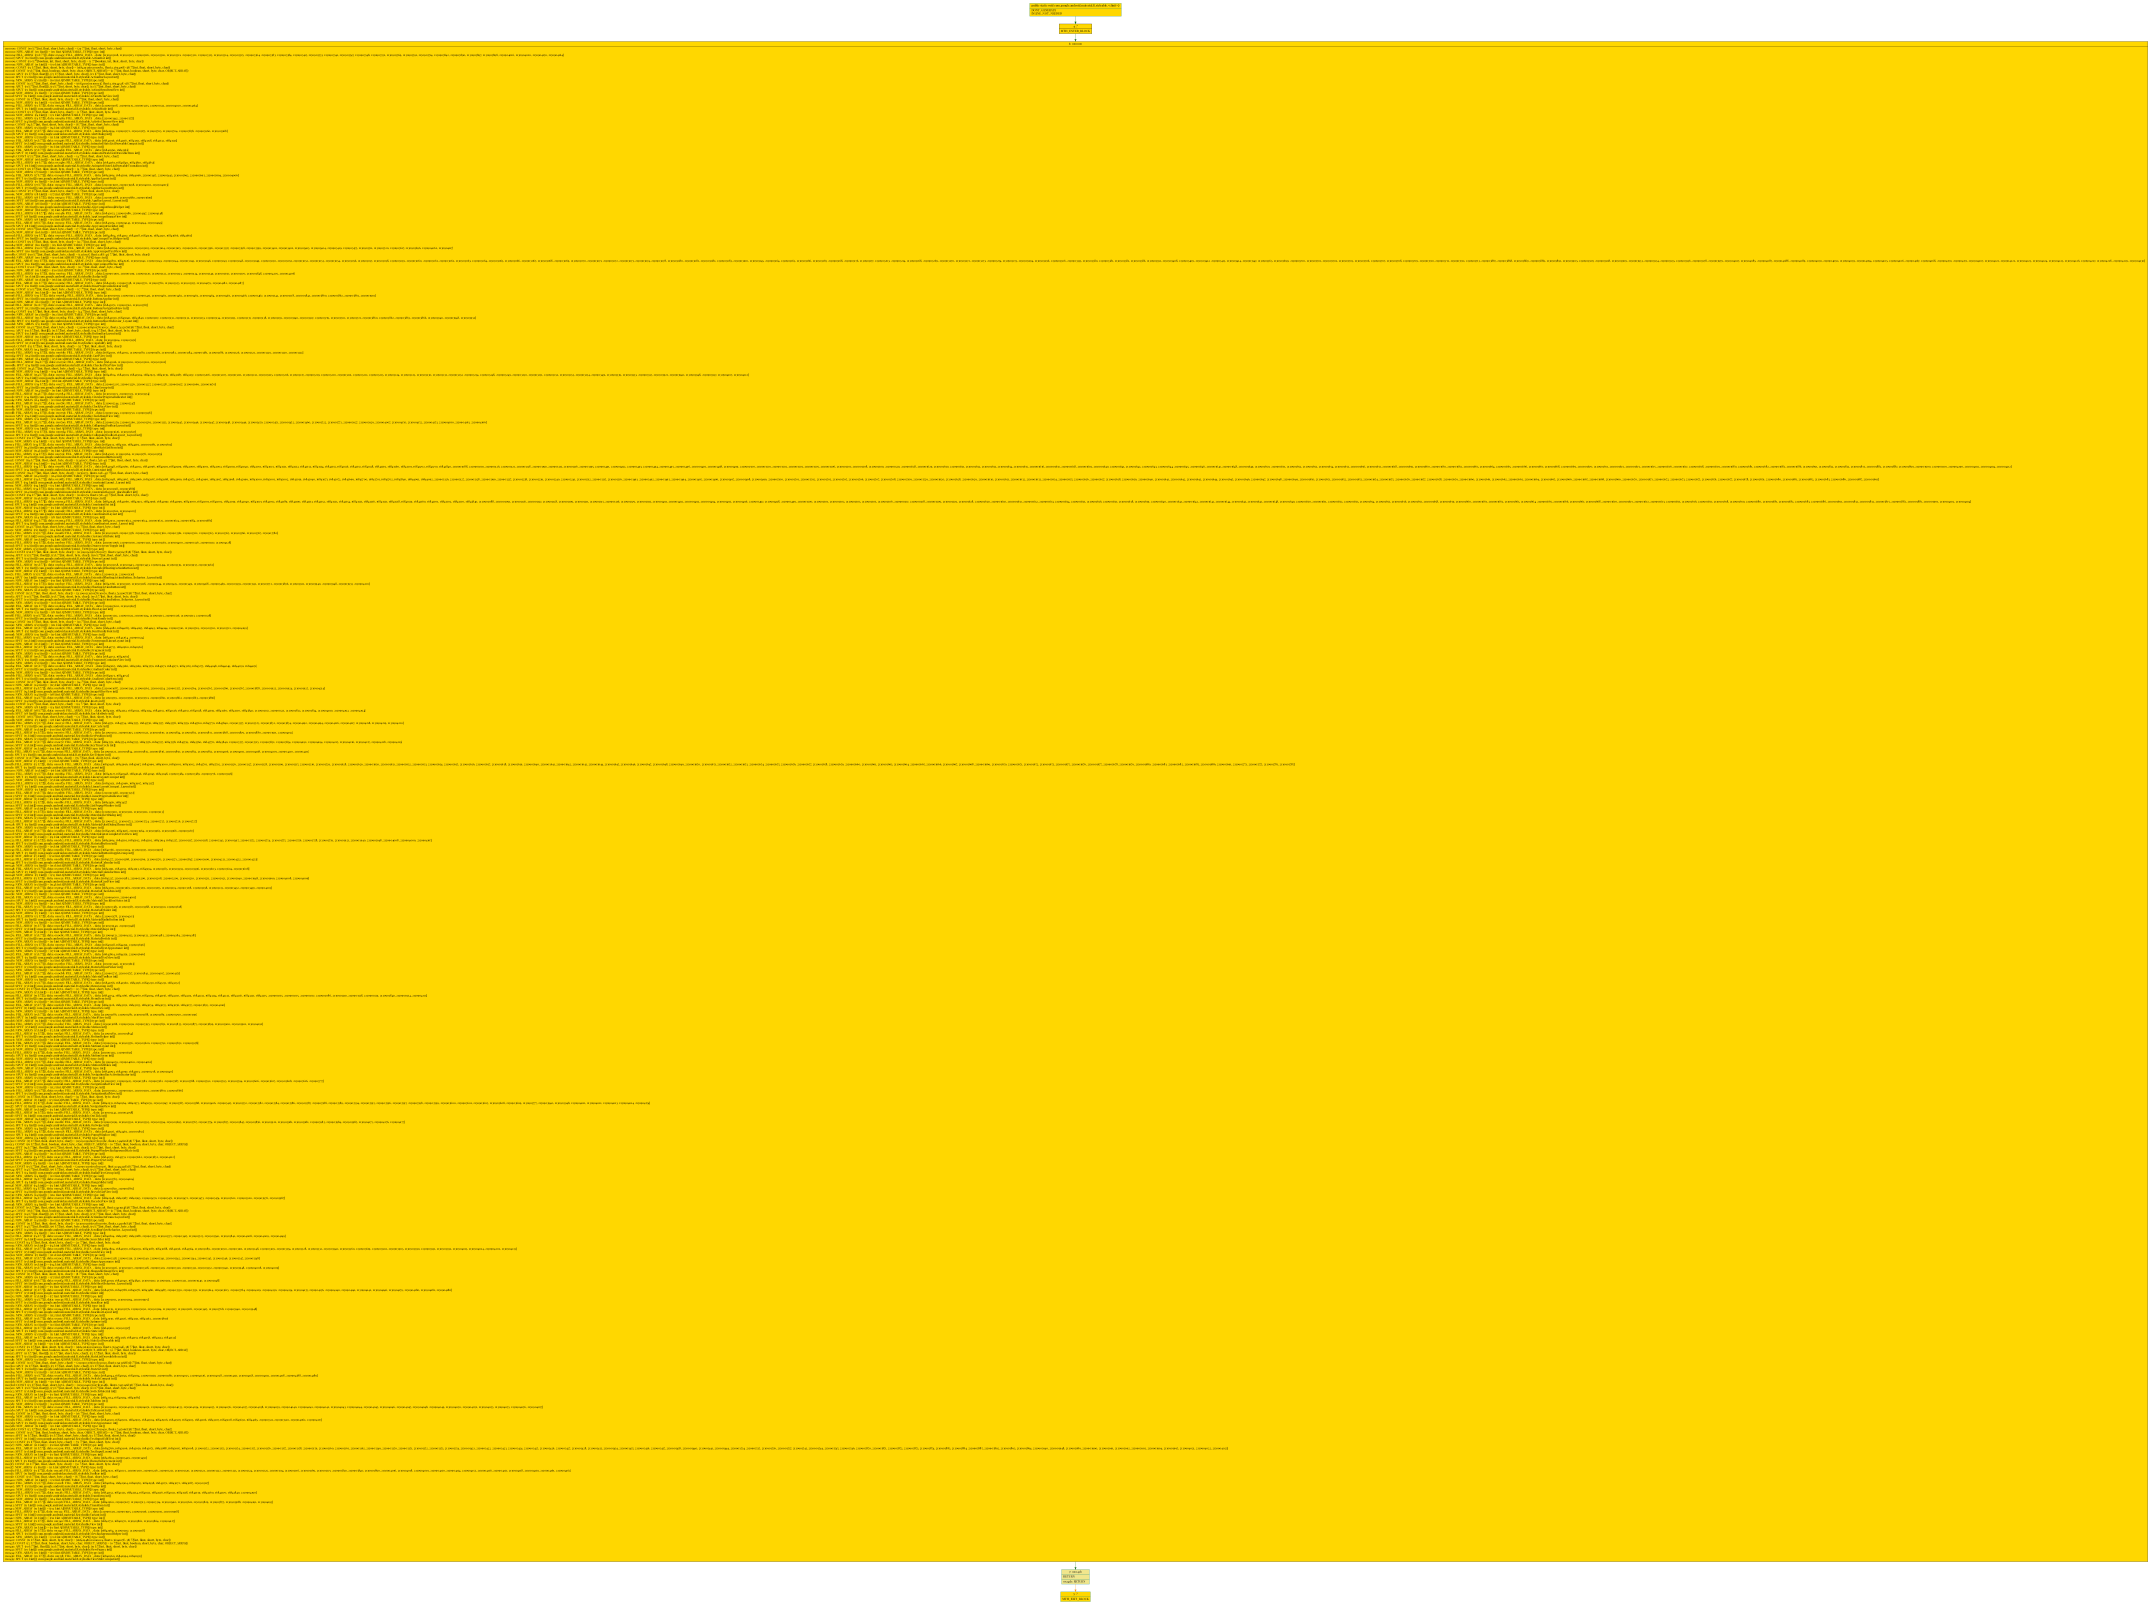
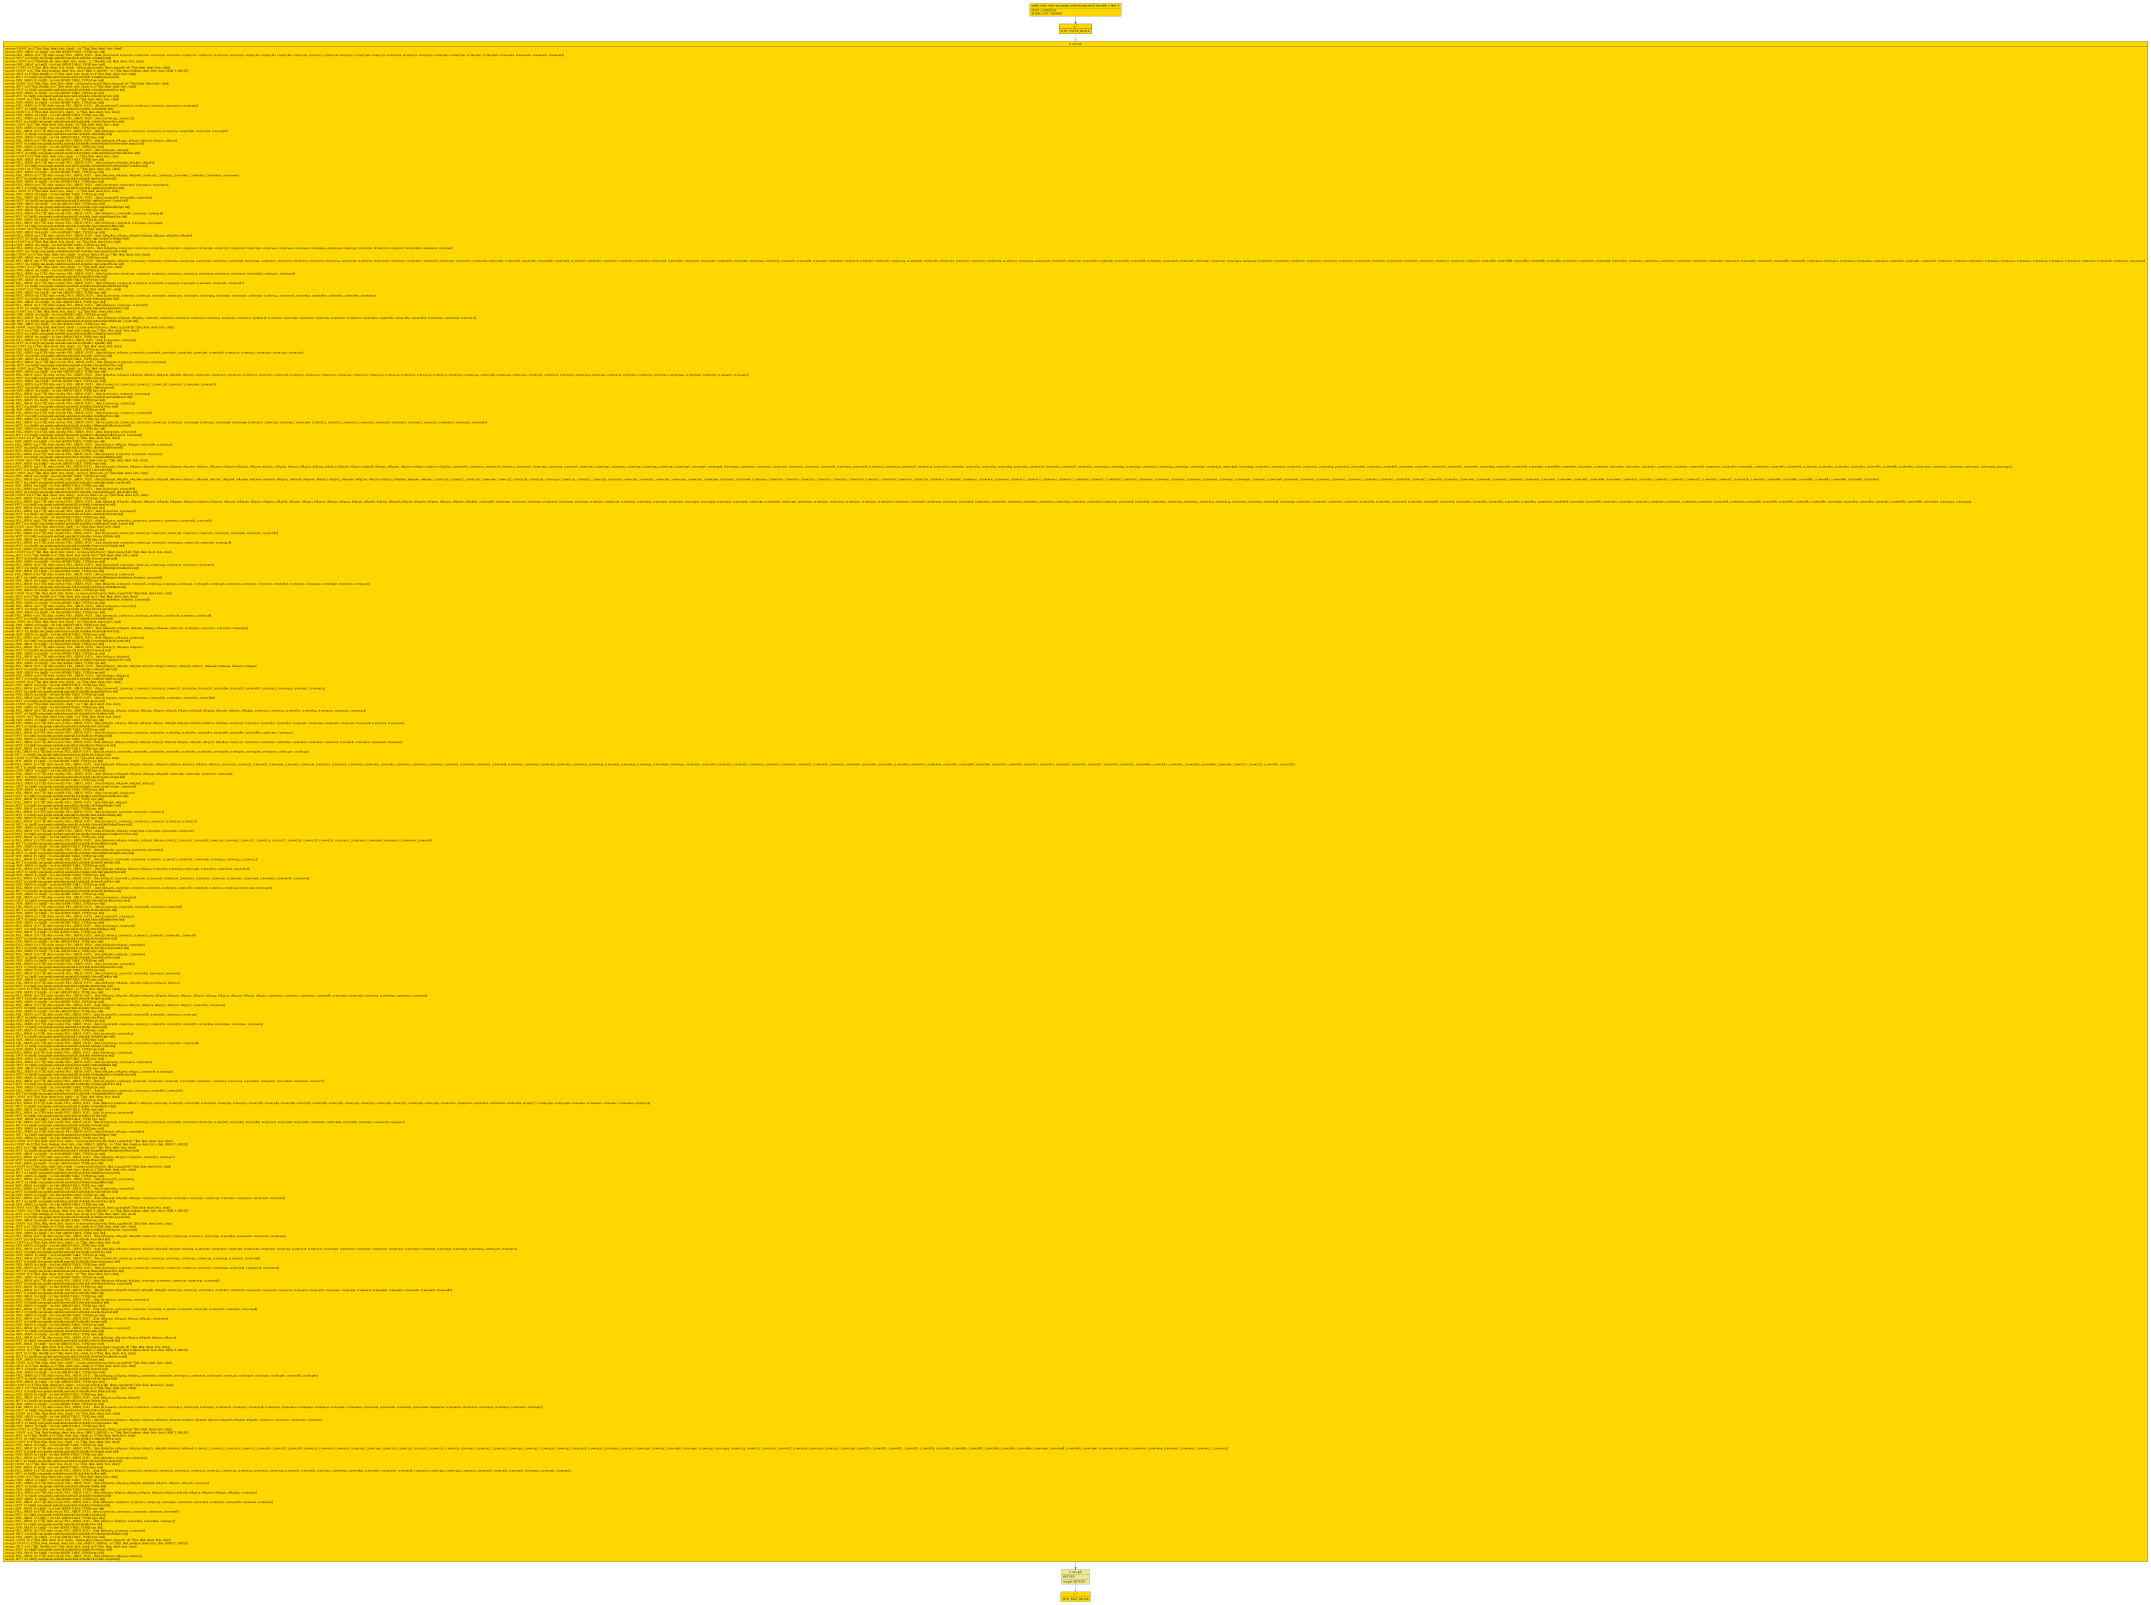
(1076, 37) -> (1076, 37)
